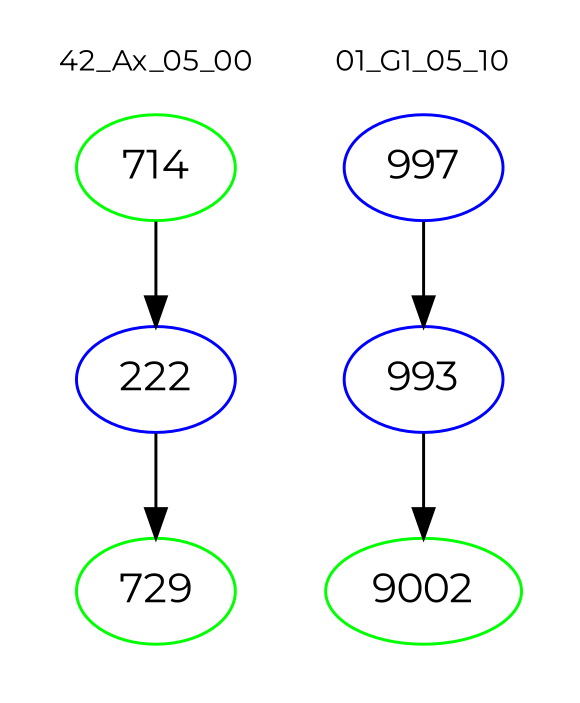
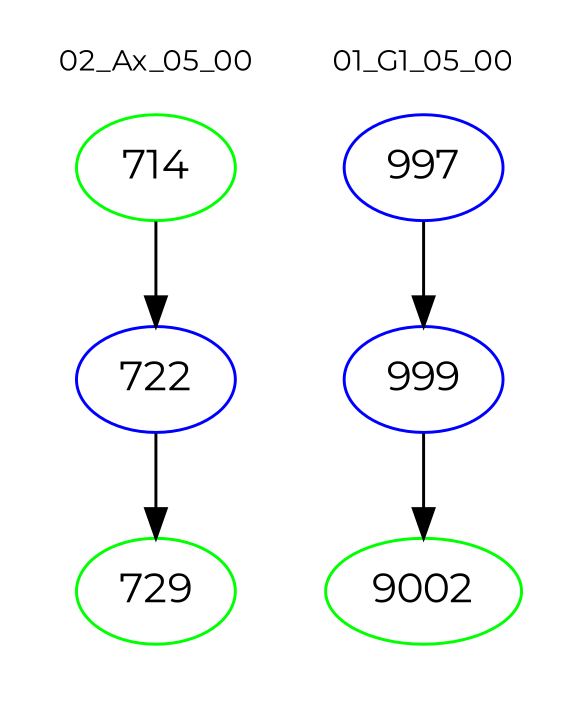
(157, 63) -> (157, 63)
(424, 63) -> (424, 63)
(156, 379) -> (156, 379)
(424, 379) -> (424, 379)
